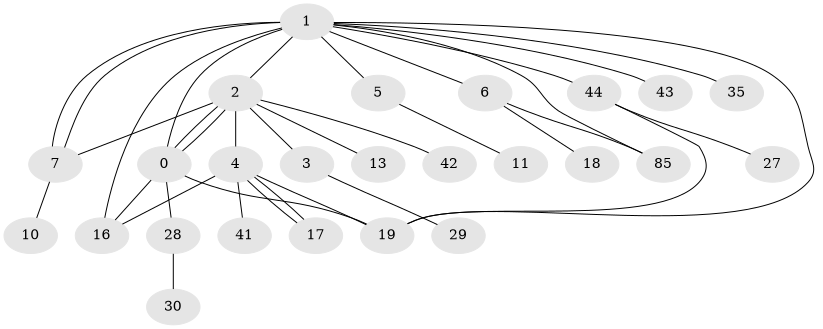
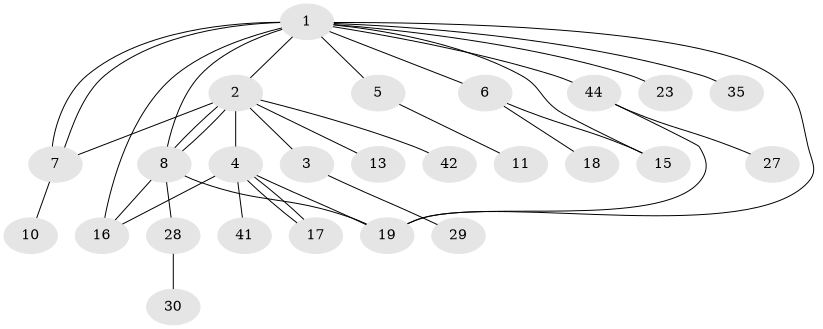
(665, 93) -> (665, 93)
(164, 164) -> (164, 164)
(663, 164) -> (663, 164)
